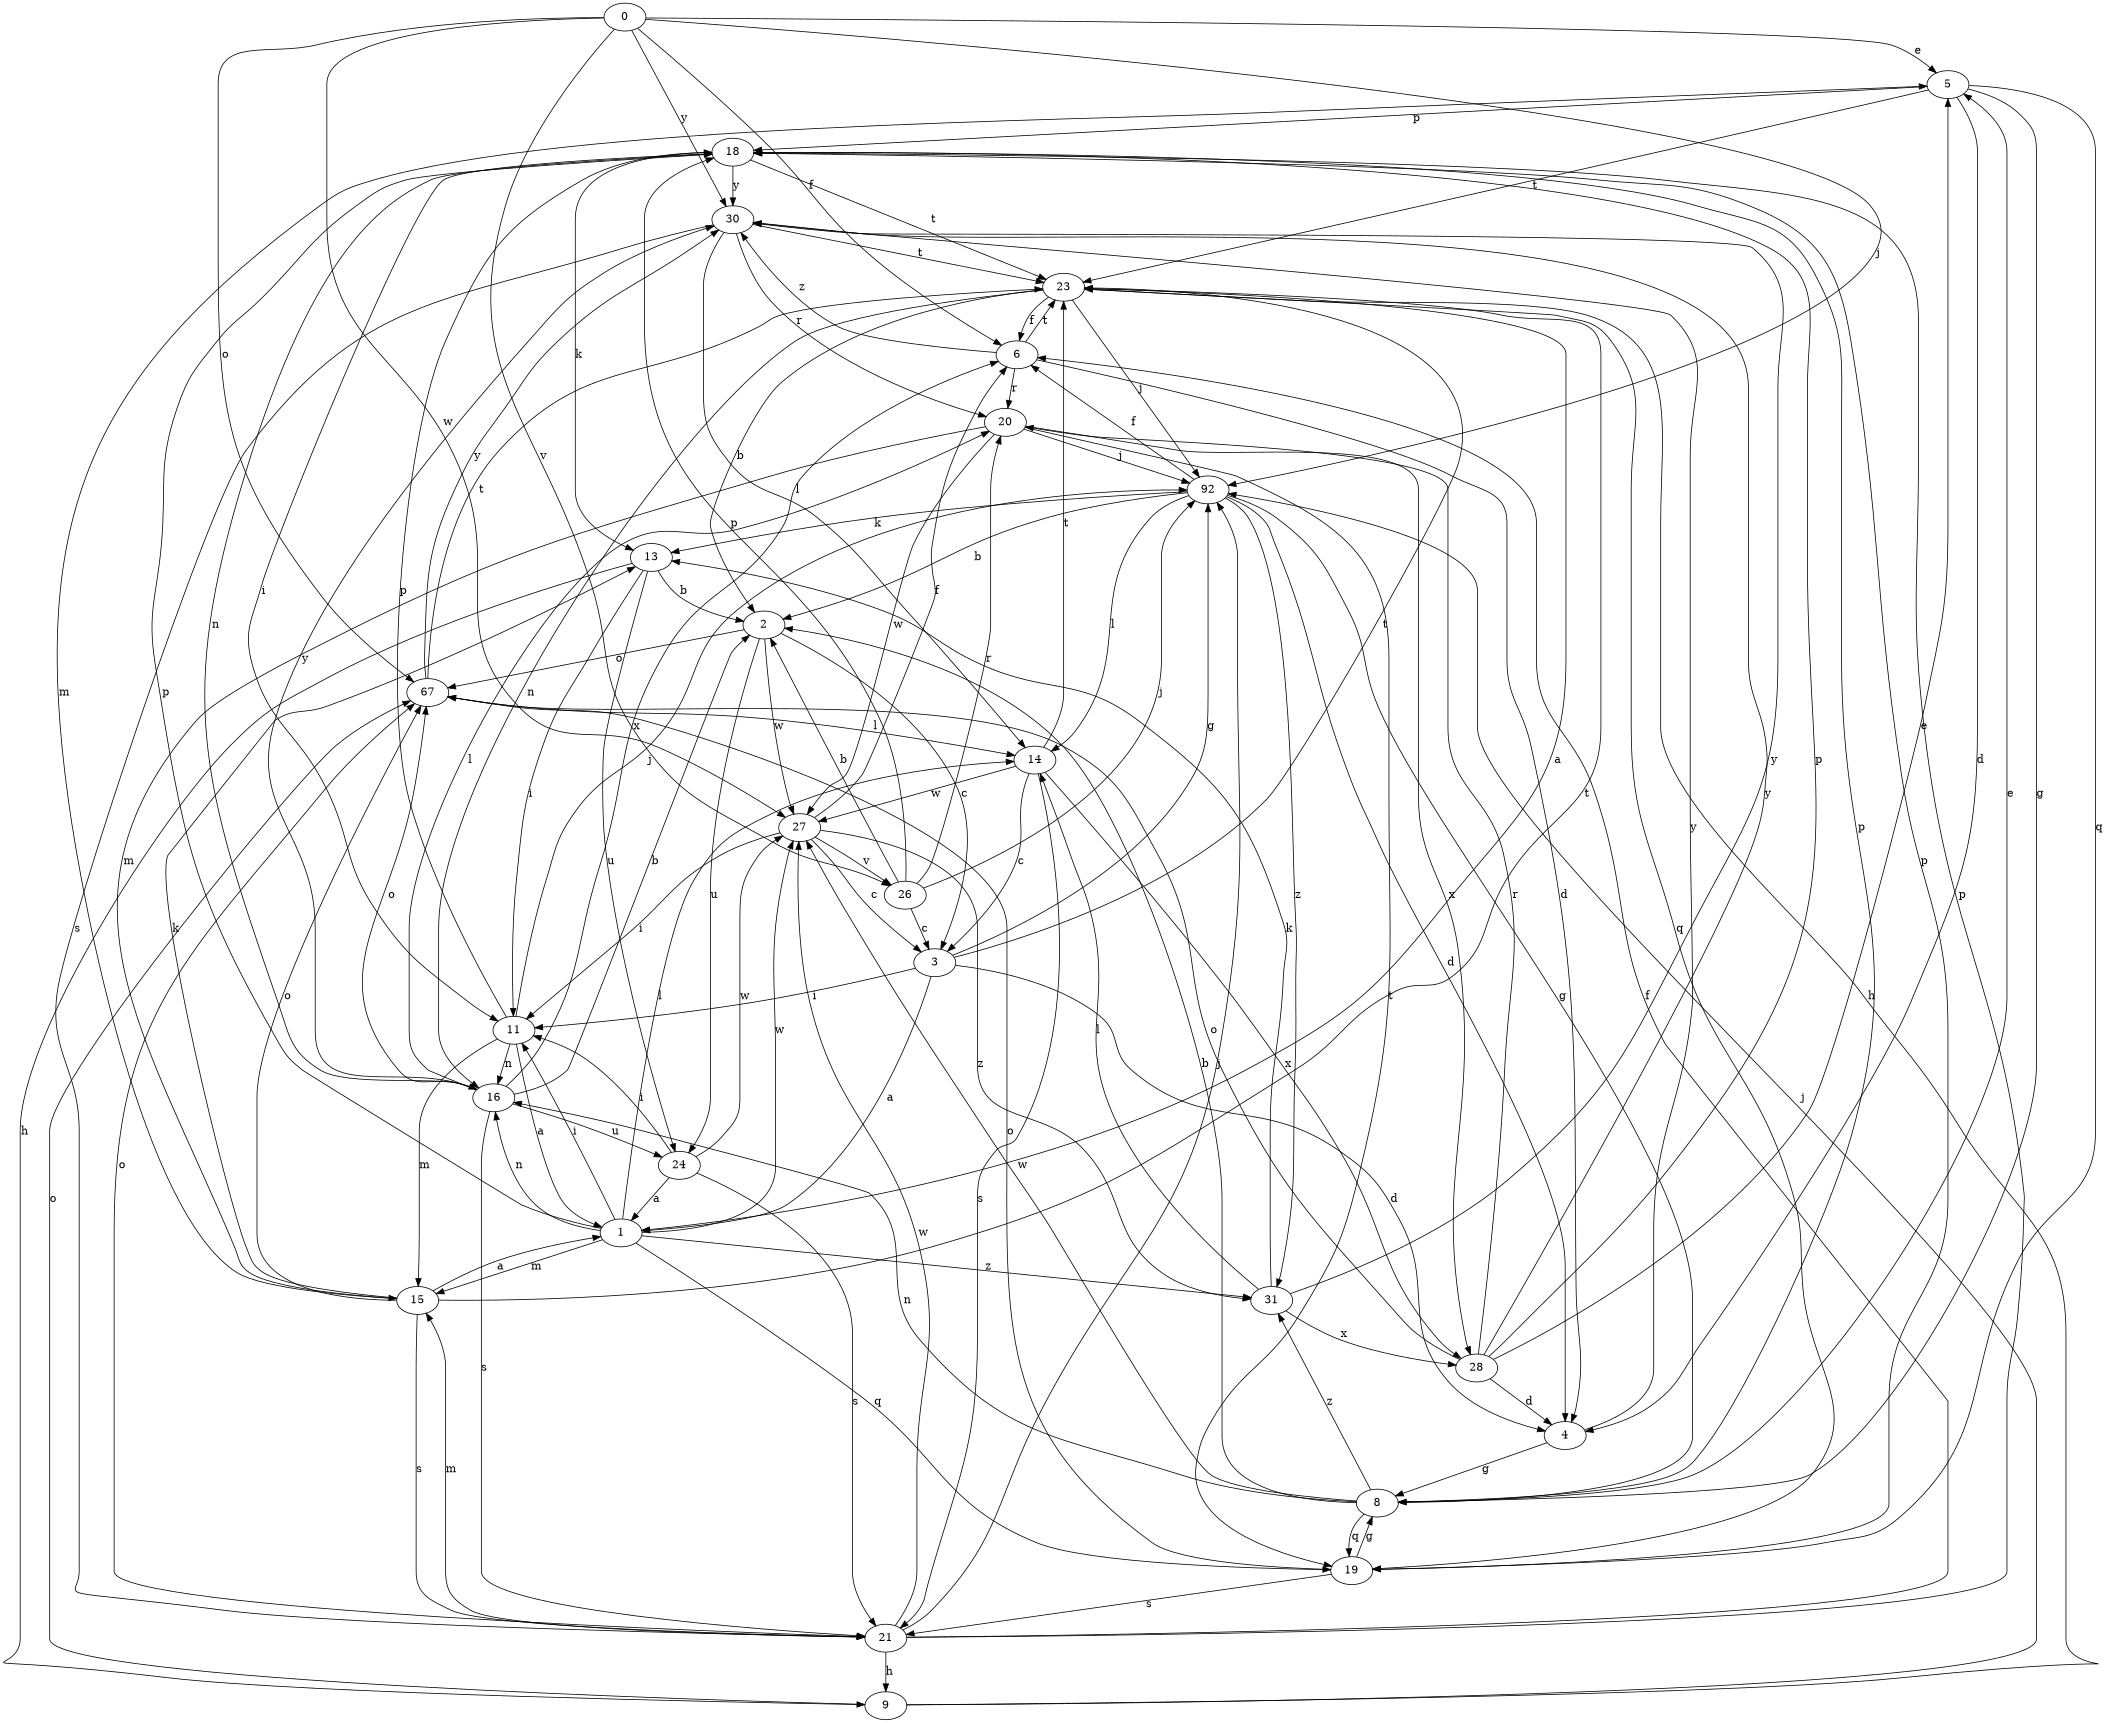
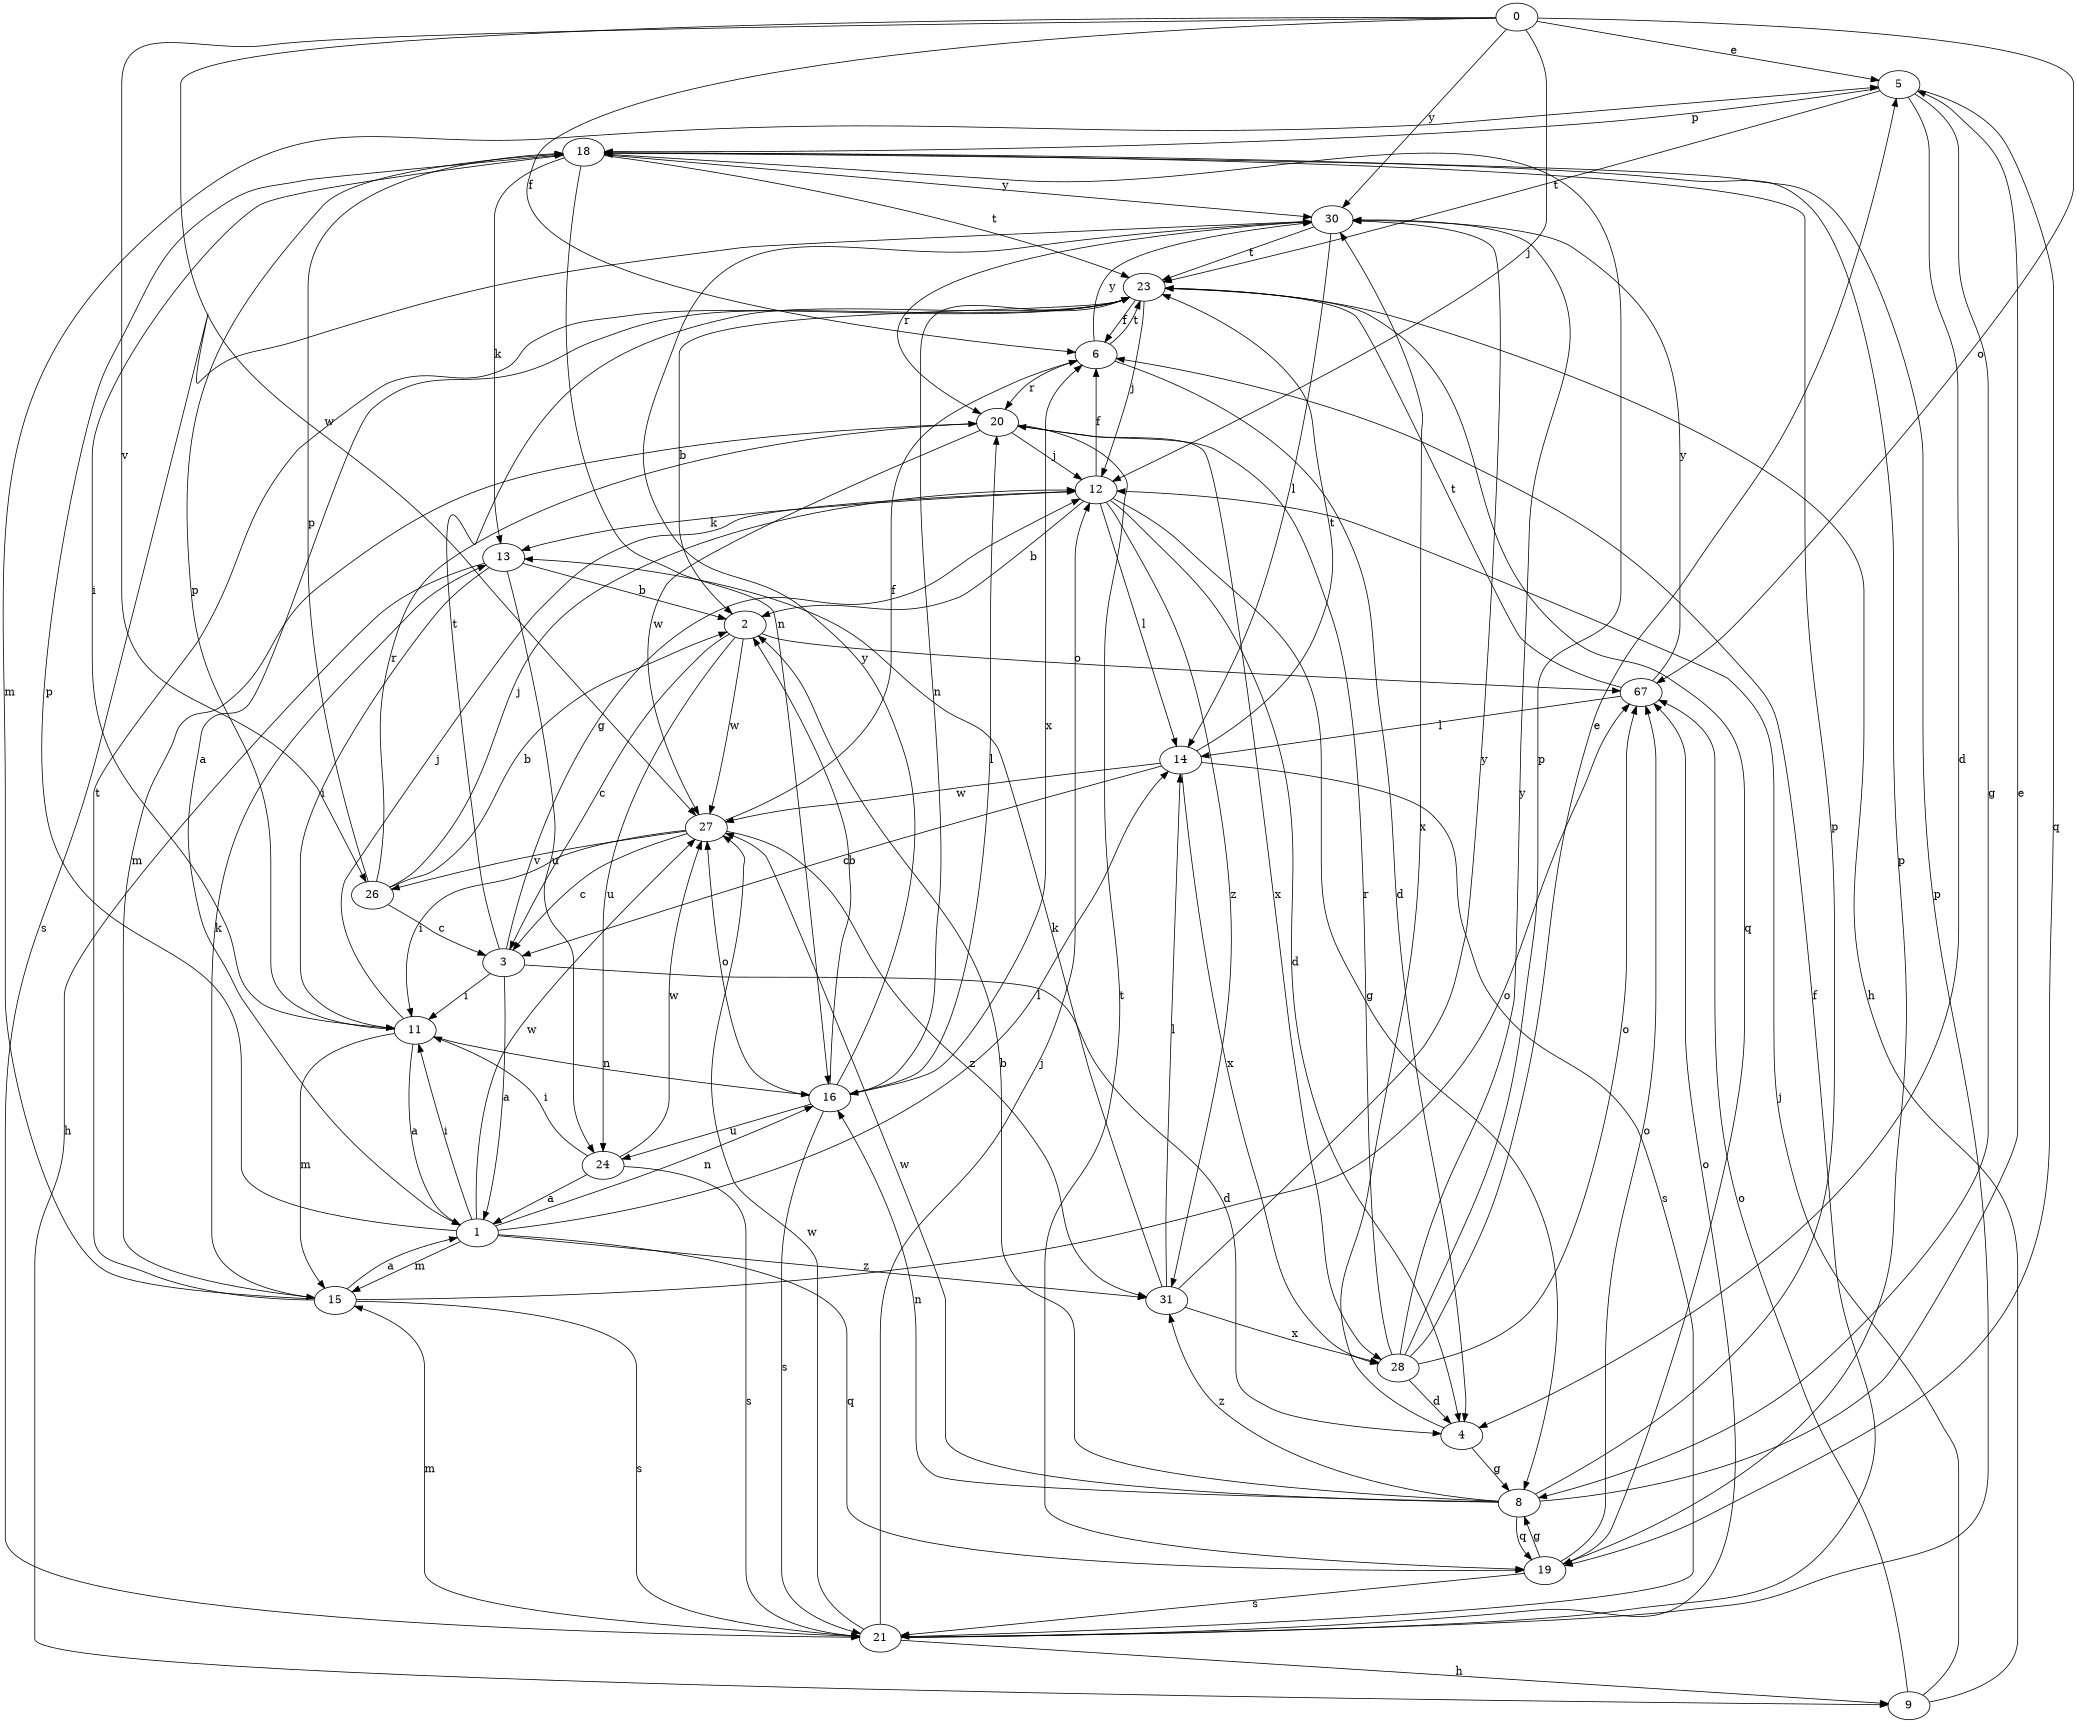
(802, 287) -> (1113, 287)
(1208, 490) -> (1096, 490)
(1694, 828) -> (1423, 828)
(370, 935) -> (729, 1008)
